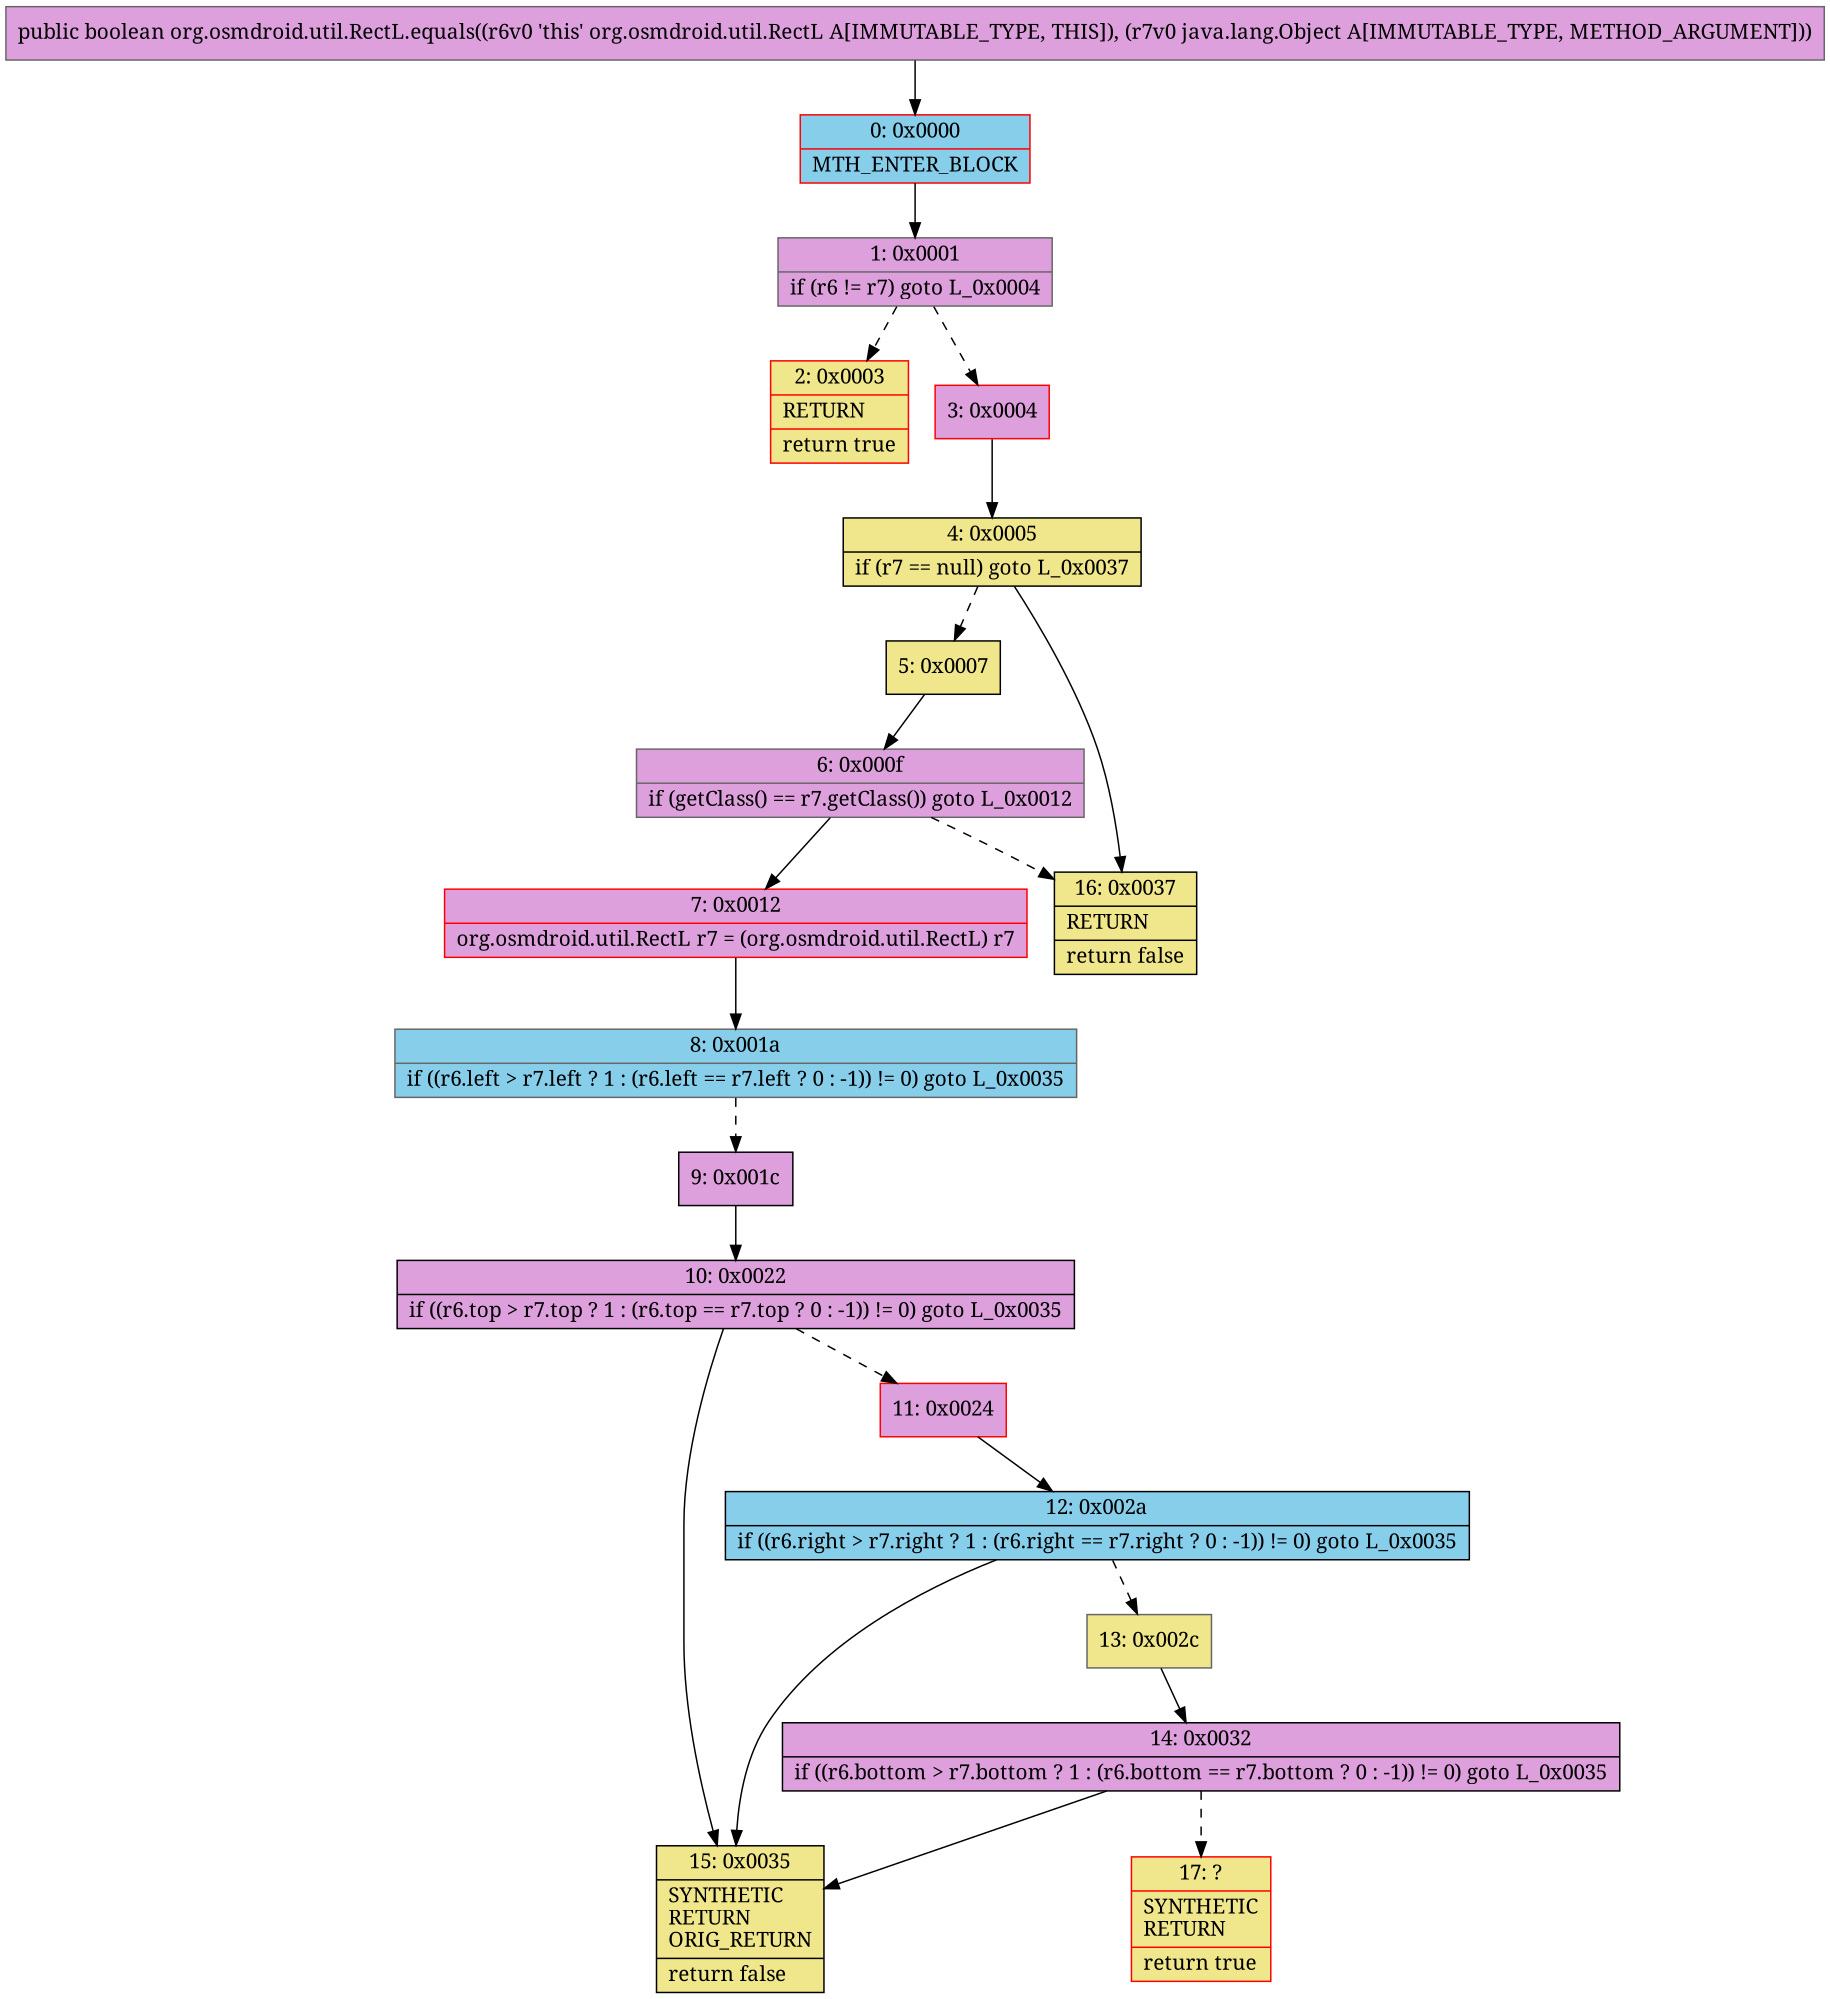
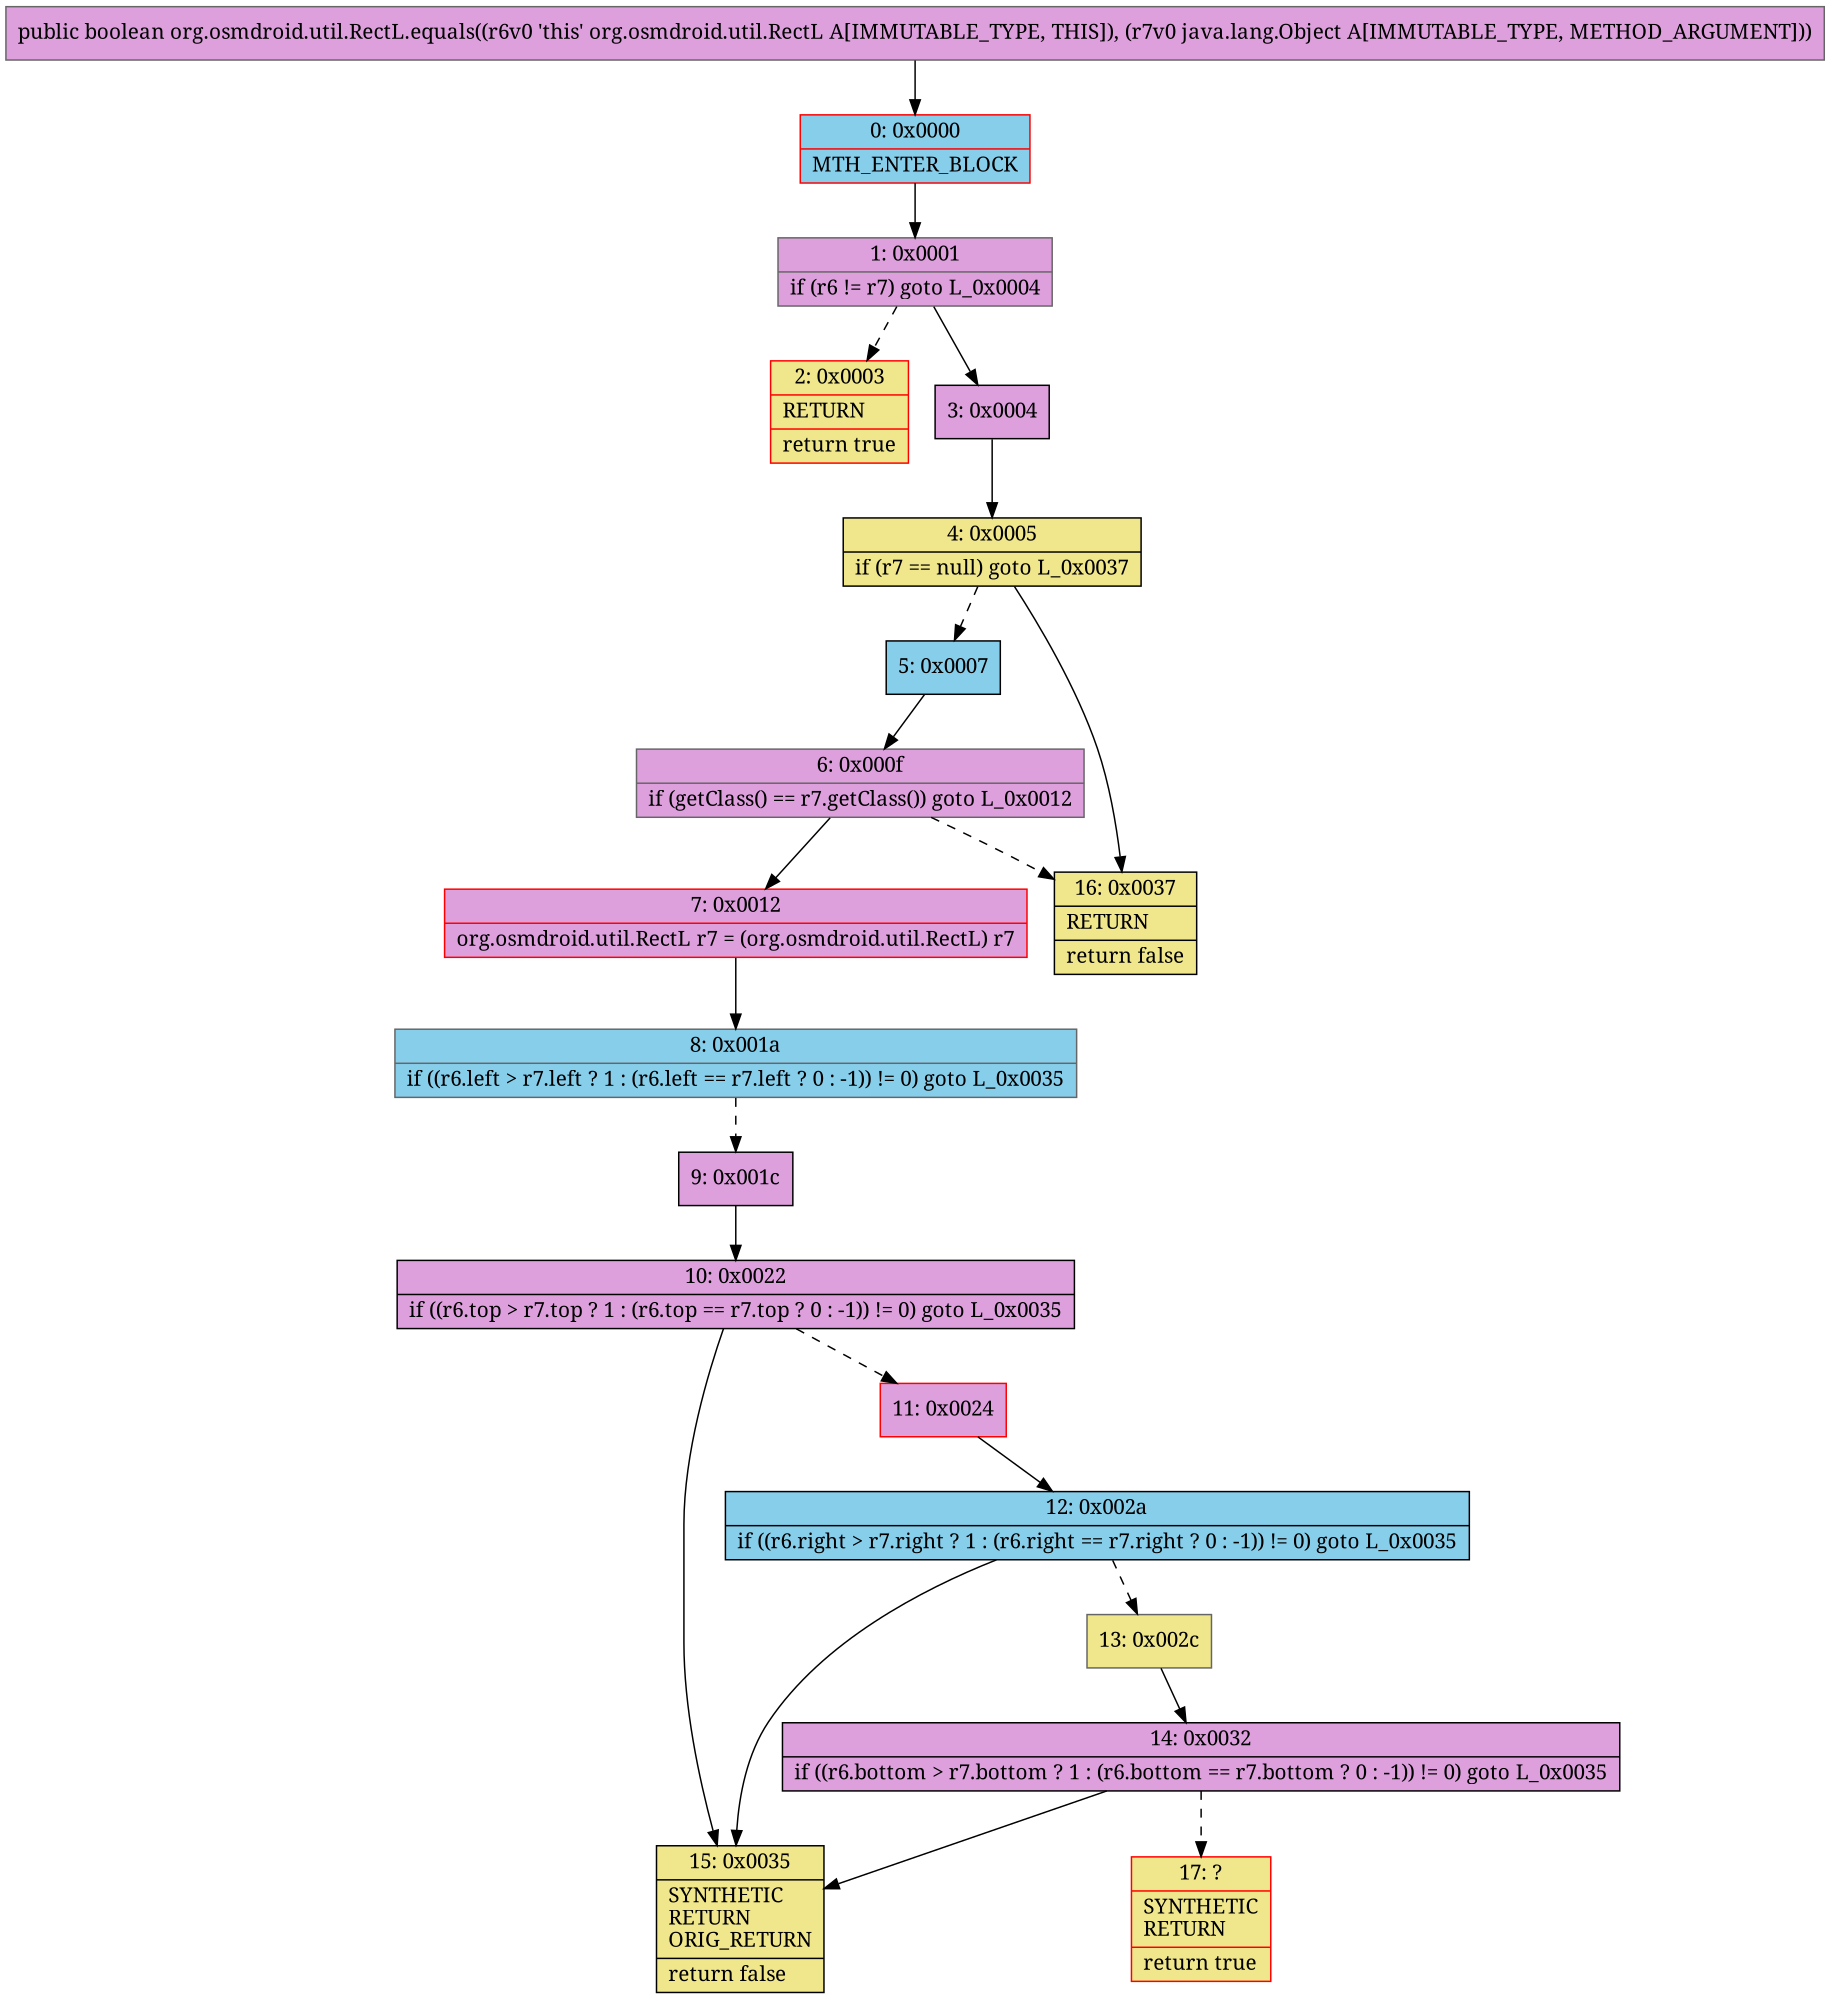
(952, 339) -> (952, 339)
(992, 412) -> (992, 412)
(943, 668) -> (943, 668)
